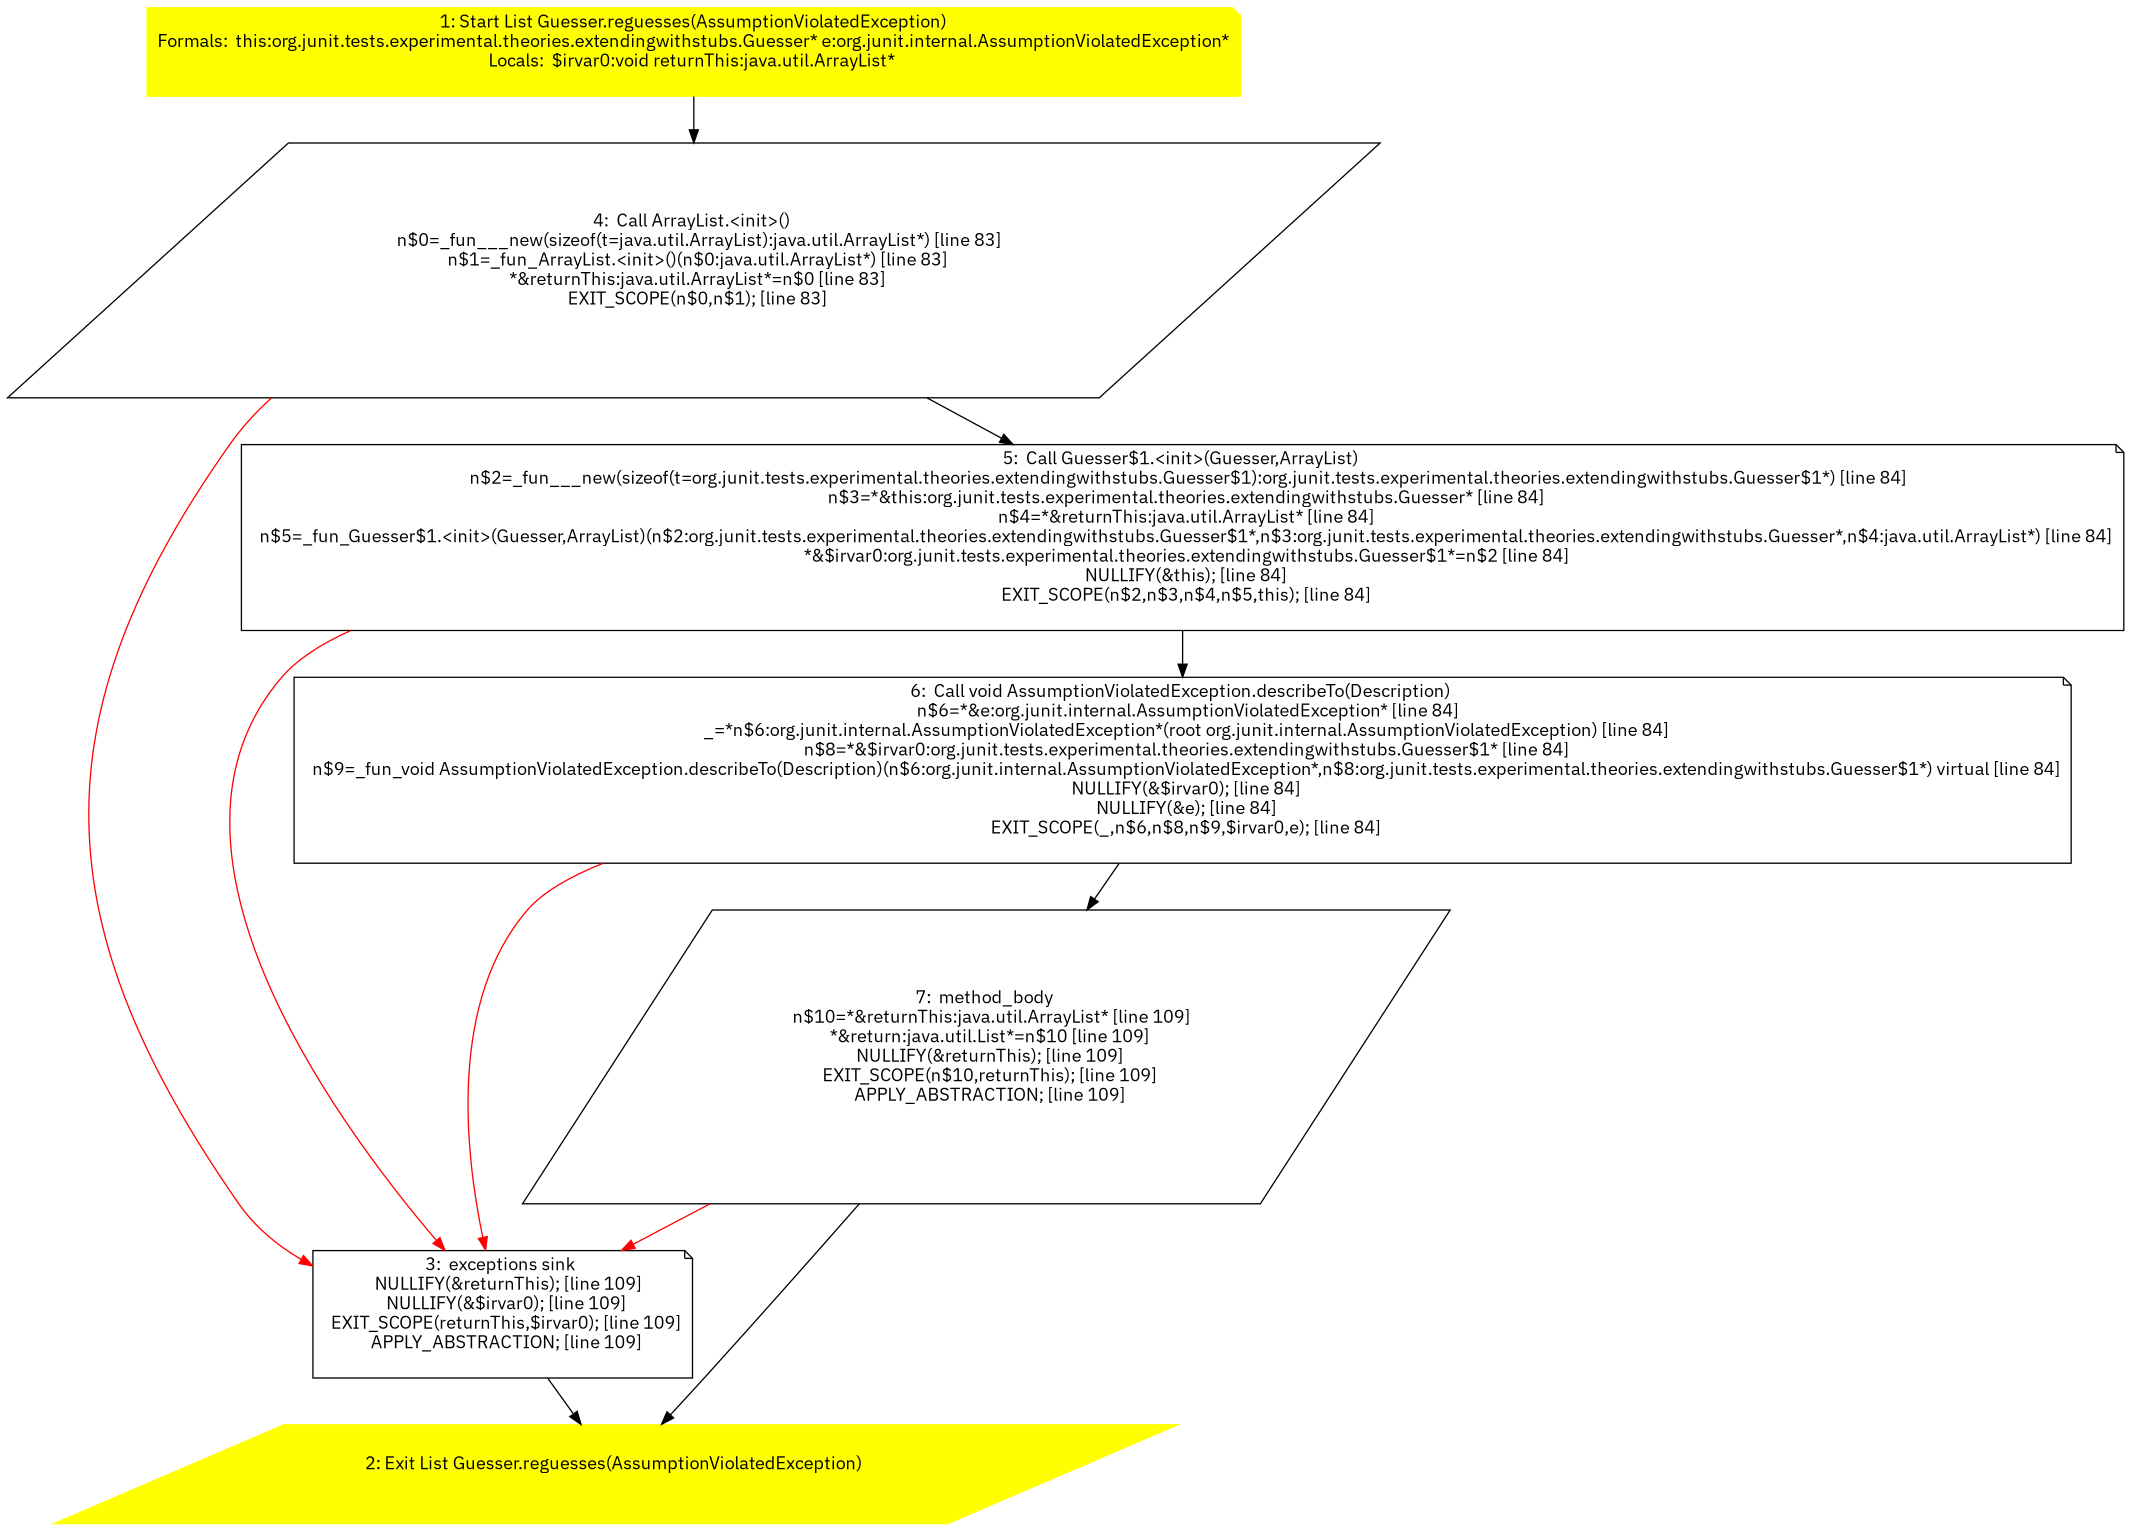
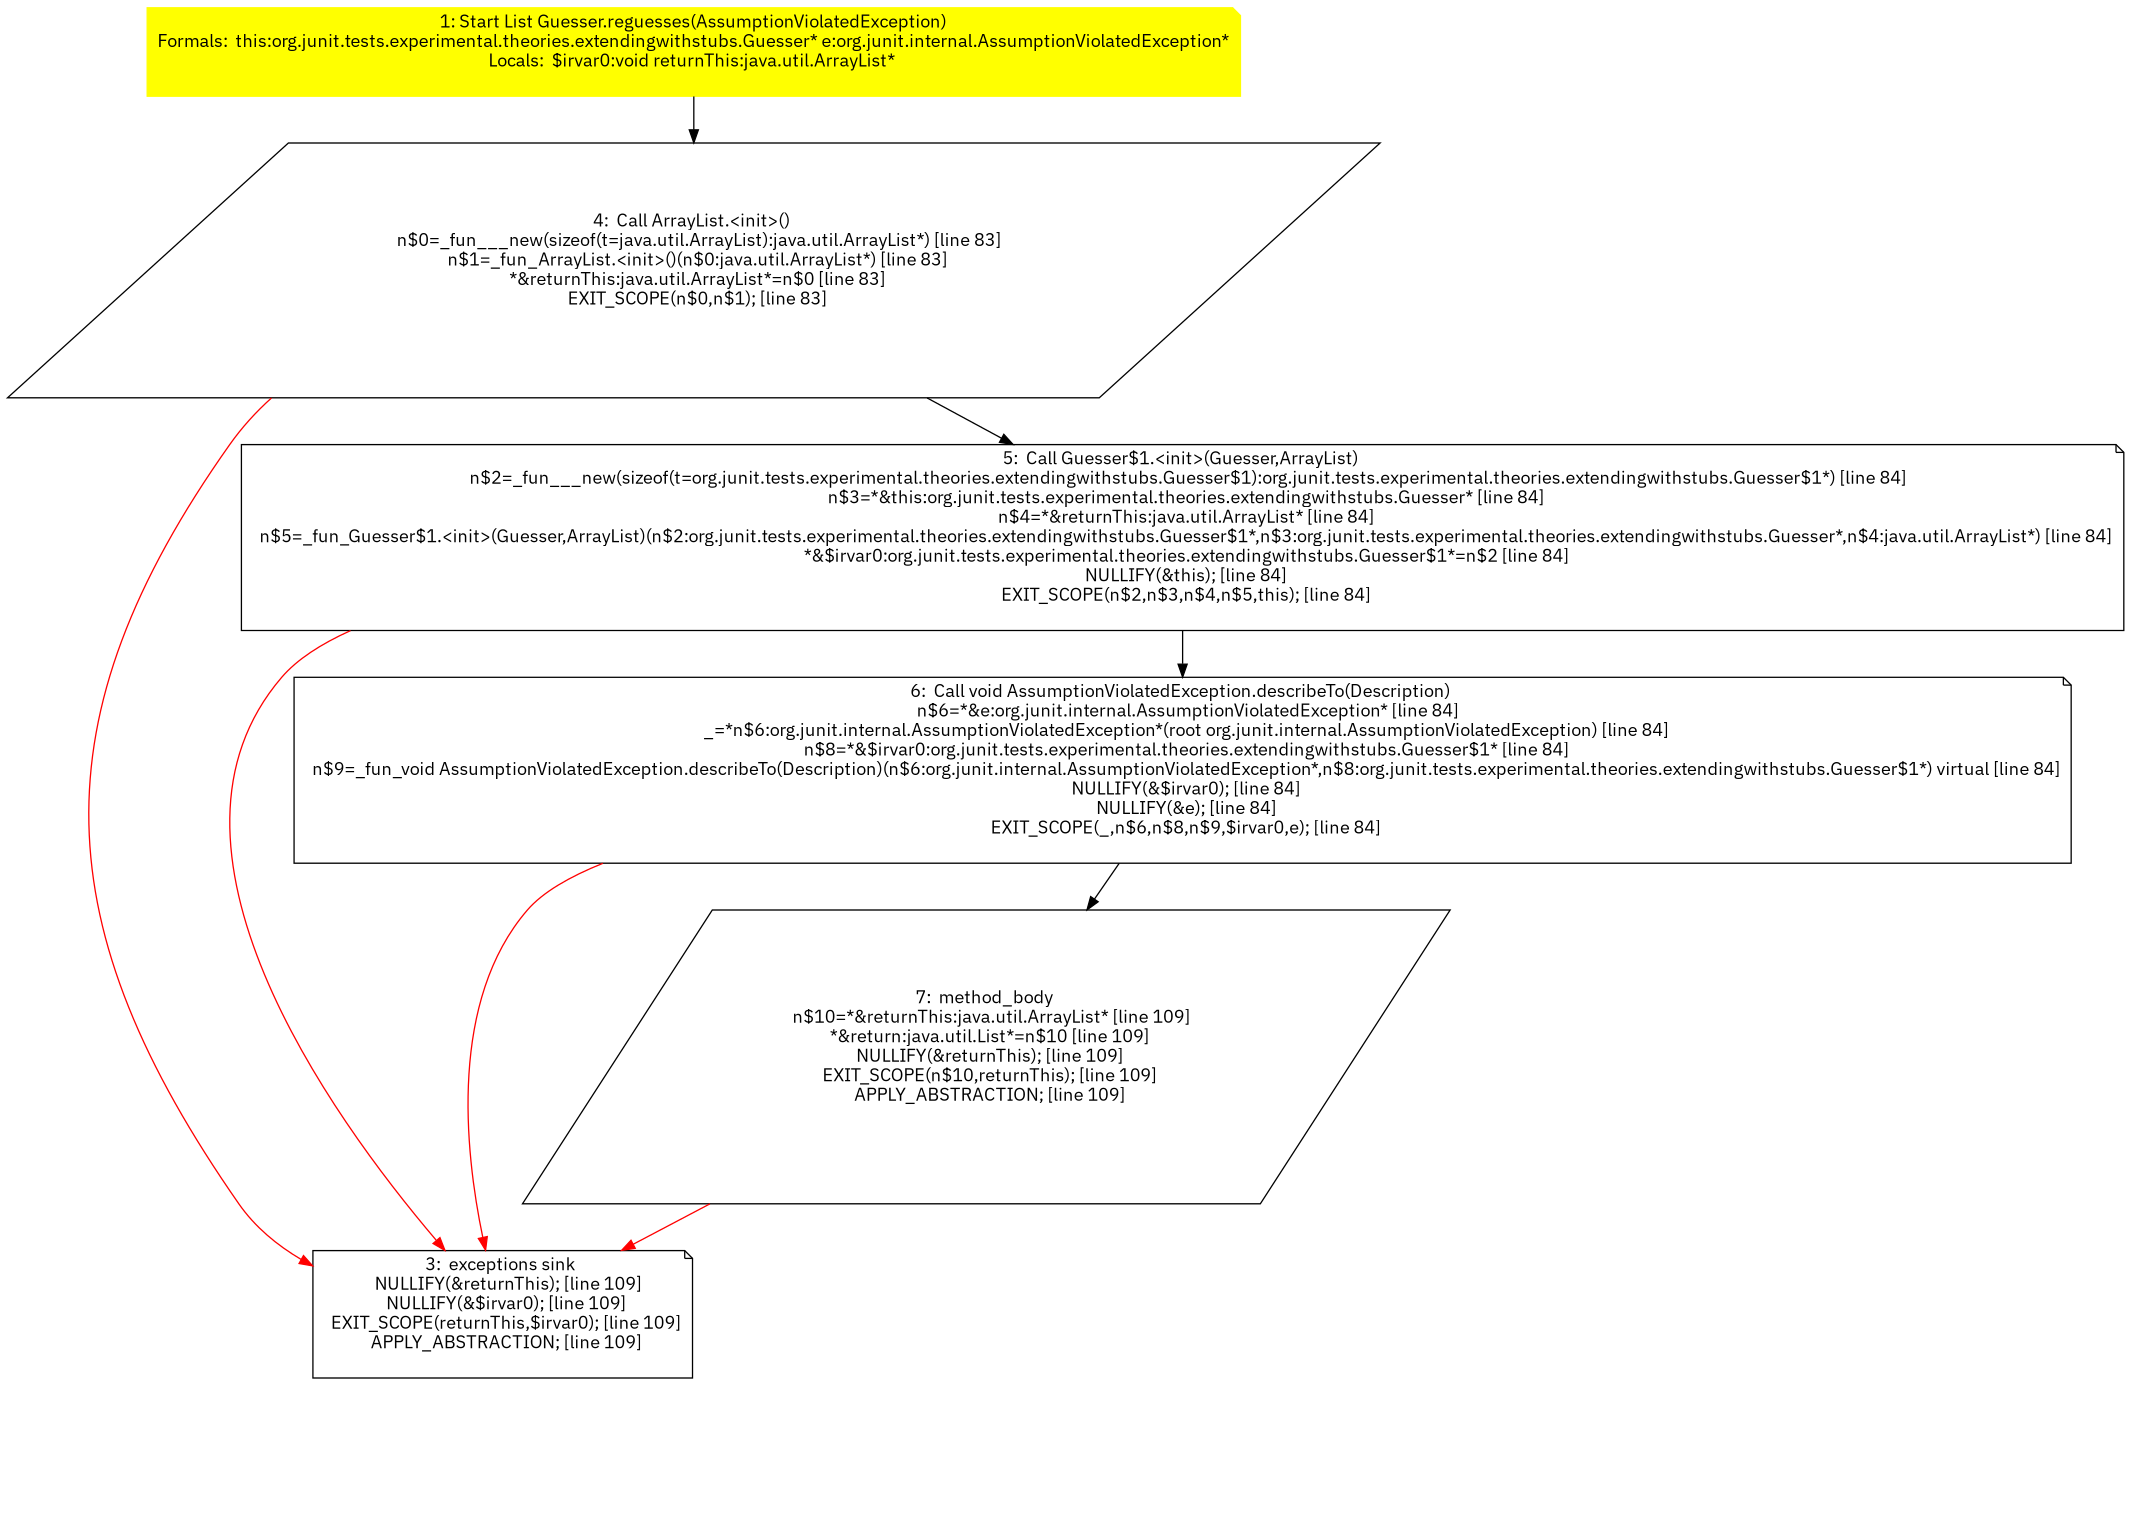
(616, 1474) -> none
